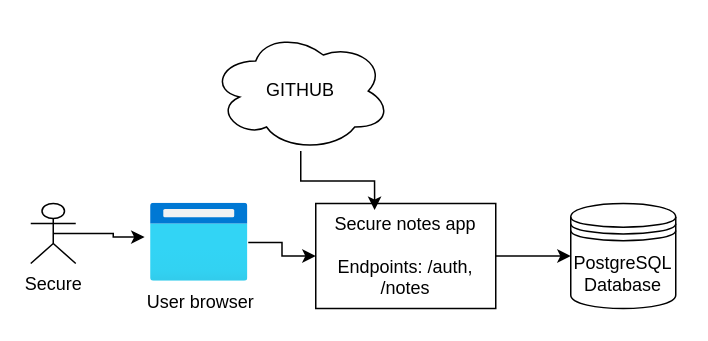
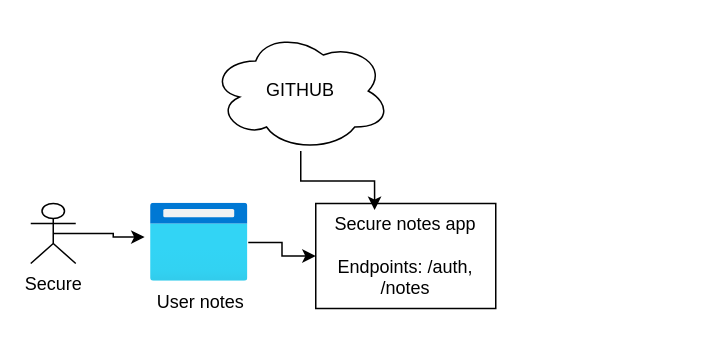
(528, 256) -> none
(623, 256) -> none
(201, 303) -> (201, 303)
